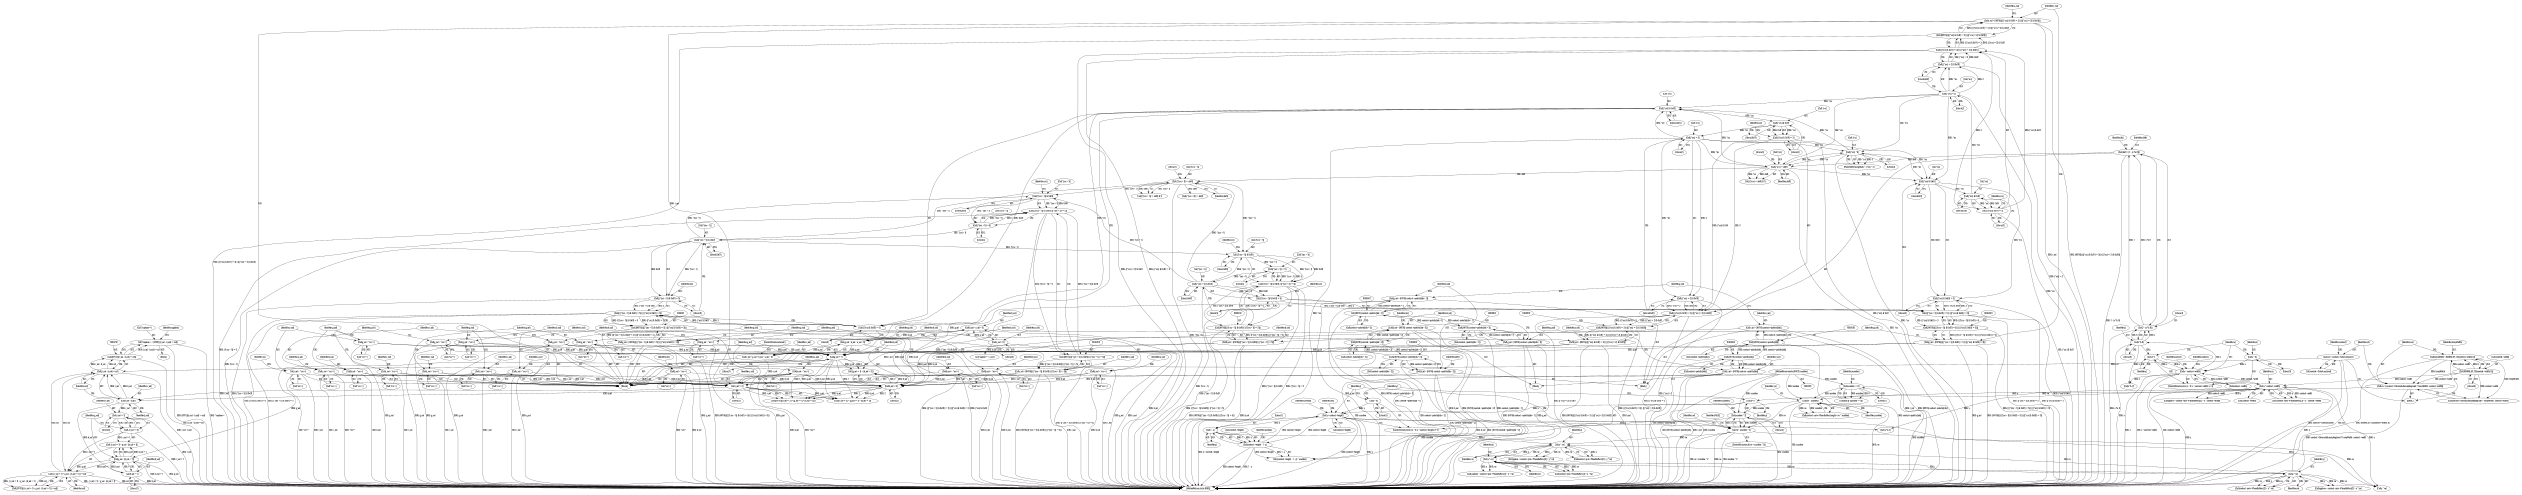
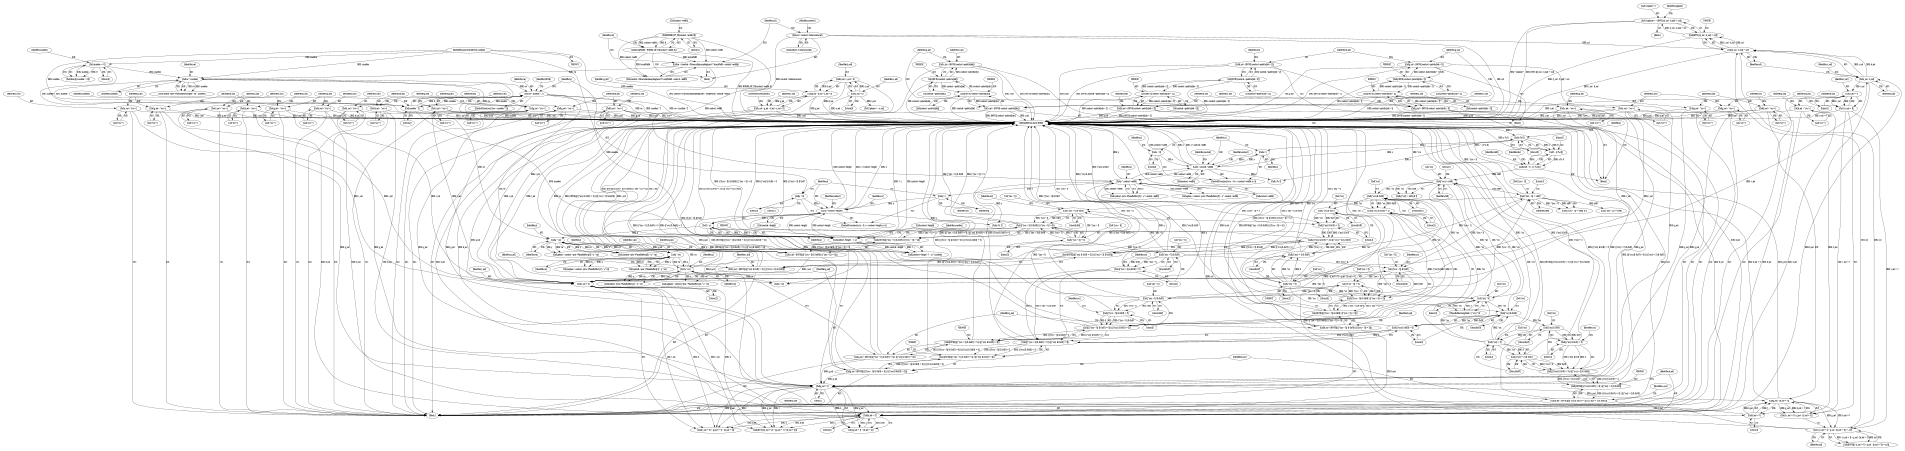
(2452, 342) -> none
(1740, 488) -> (1281, 126)
